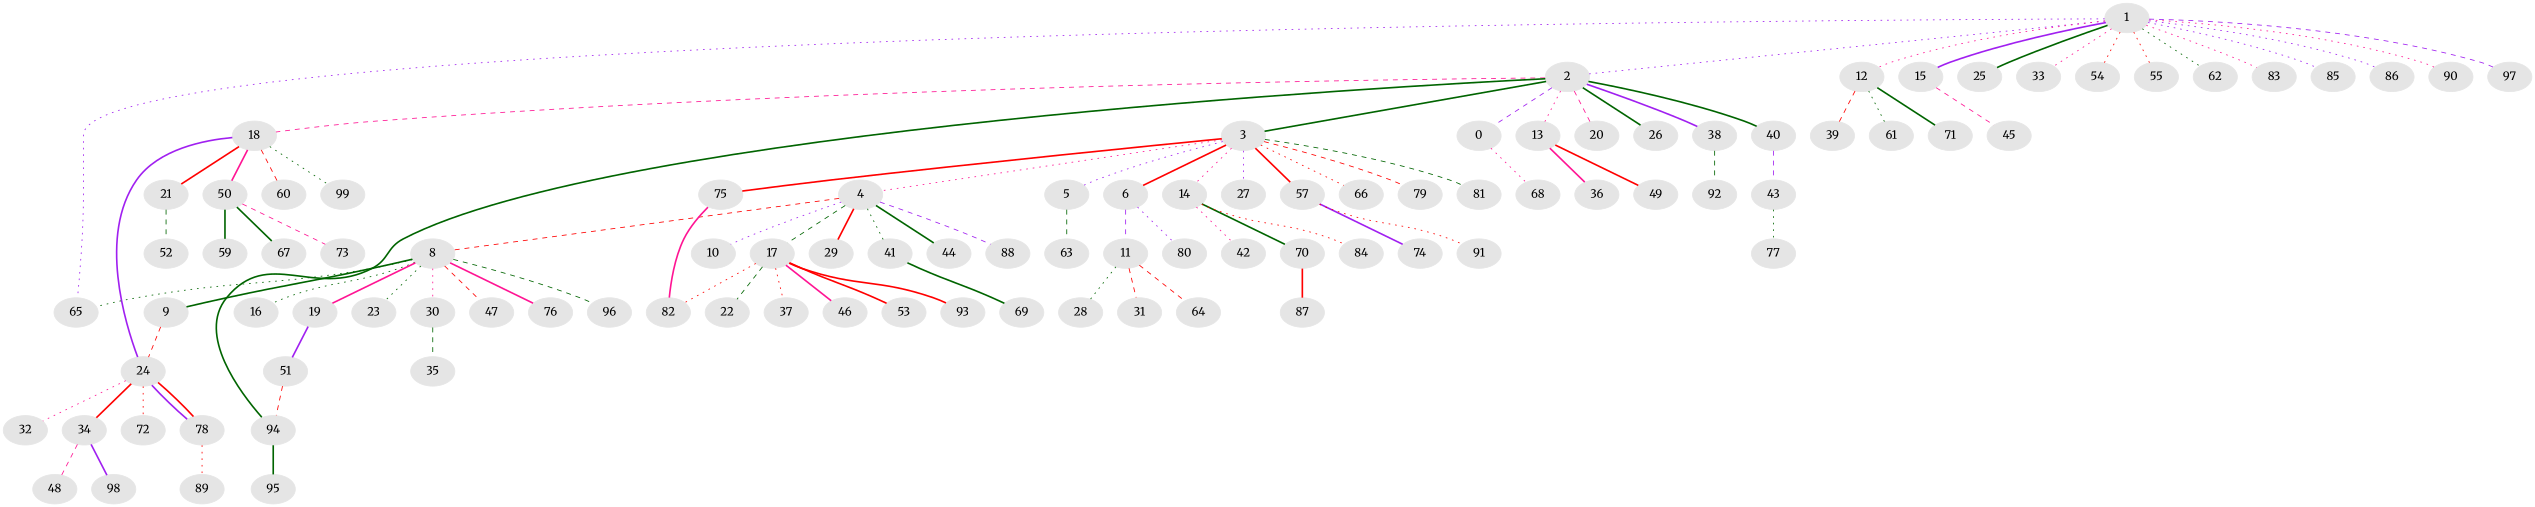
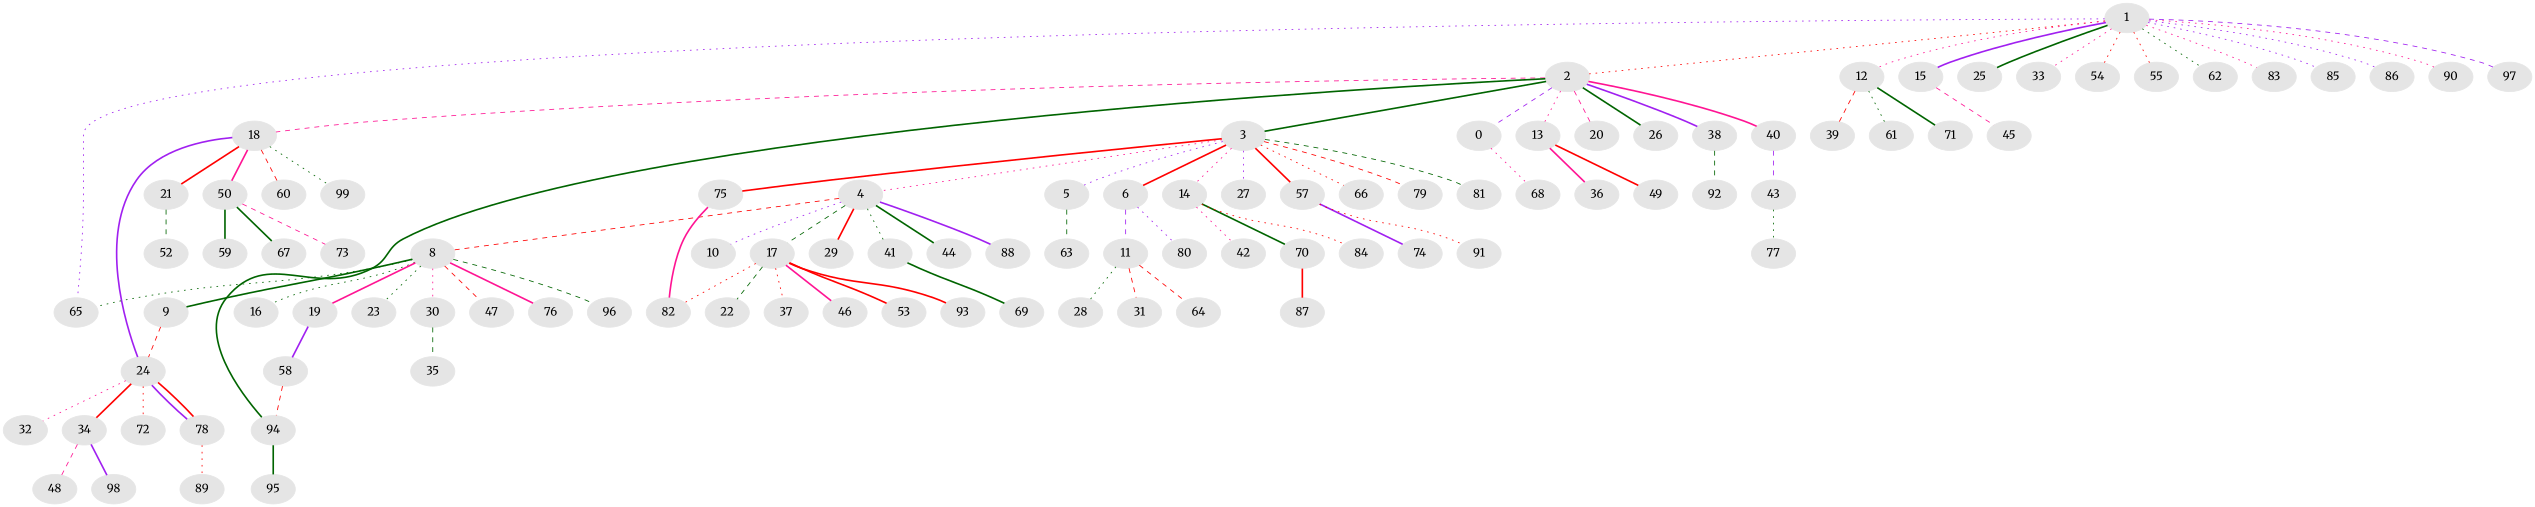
(1847, 47) -> (1847, 47)
(1674, 100) -> (1674, 100)
(936, 222) -> (936, 222)
(286, 371) -> (286, 371)
